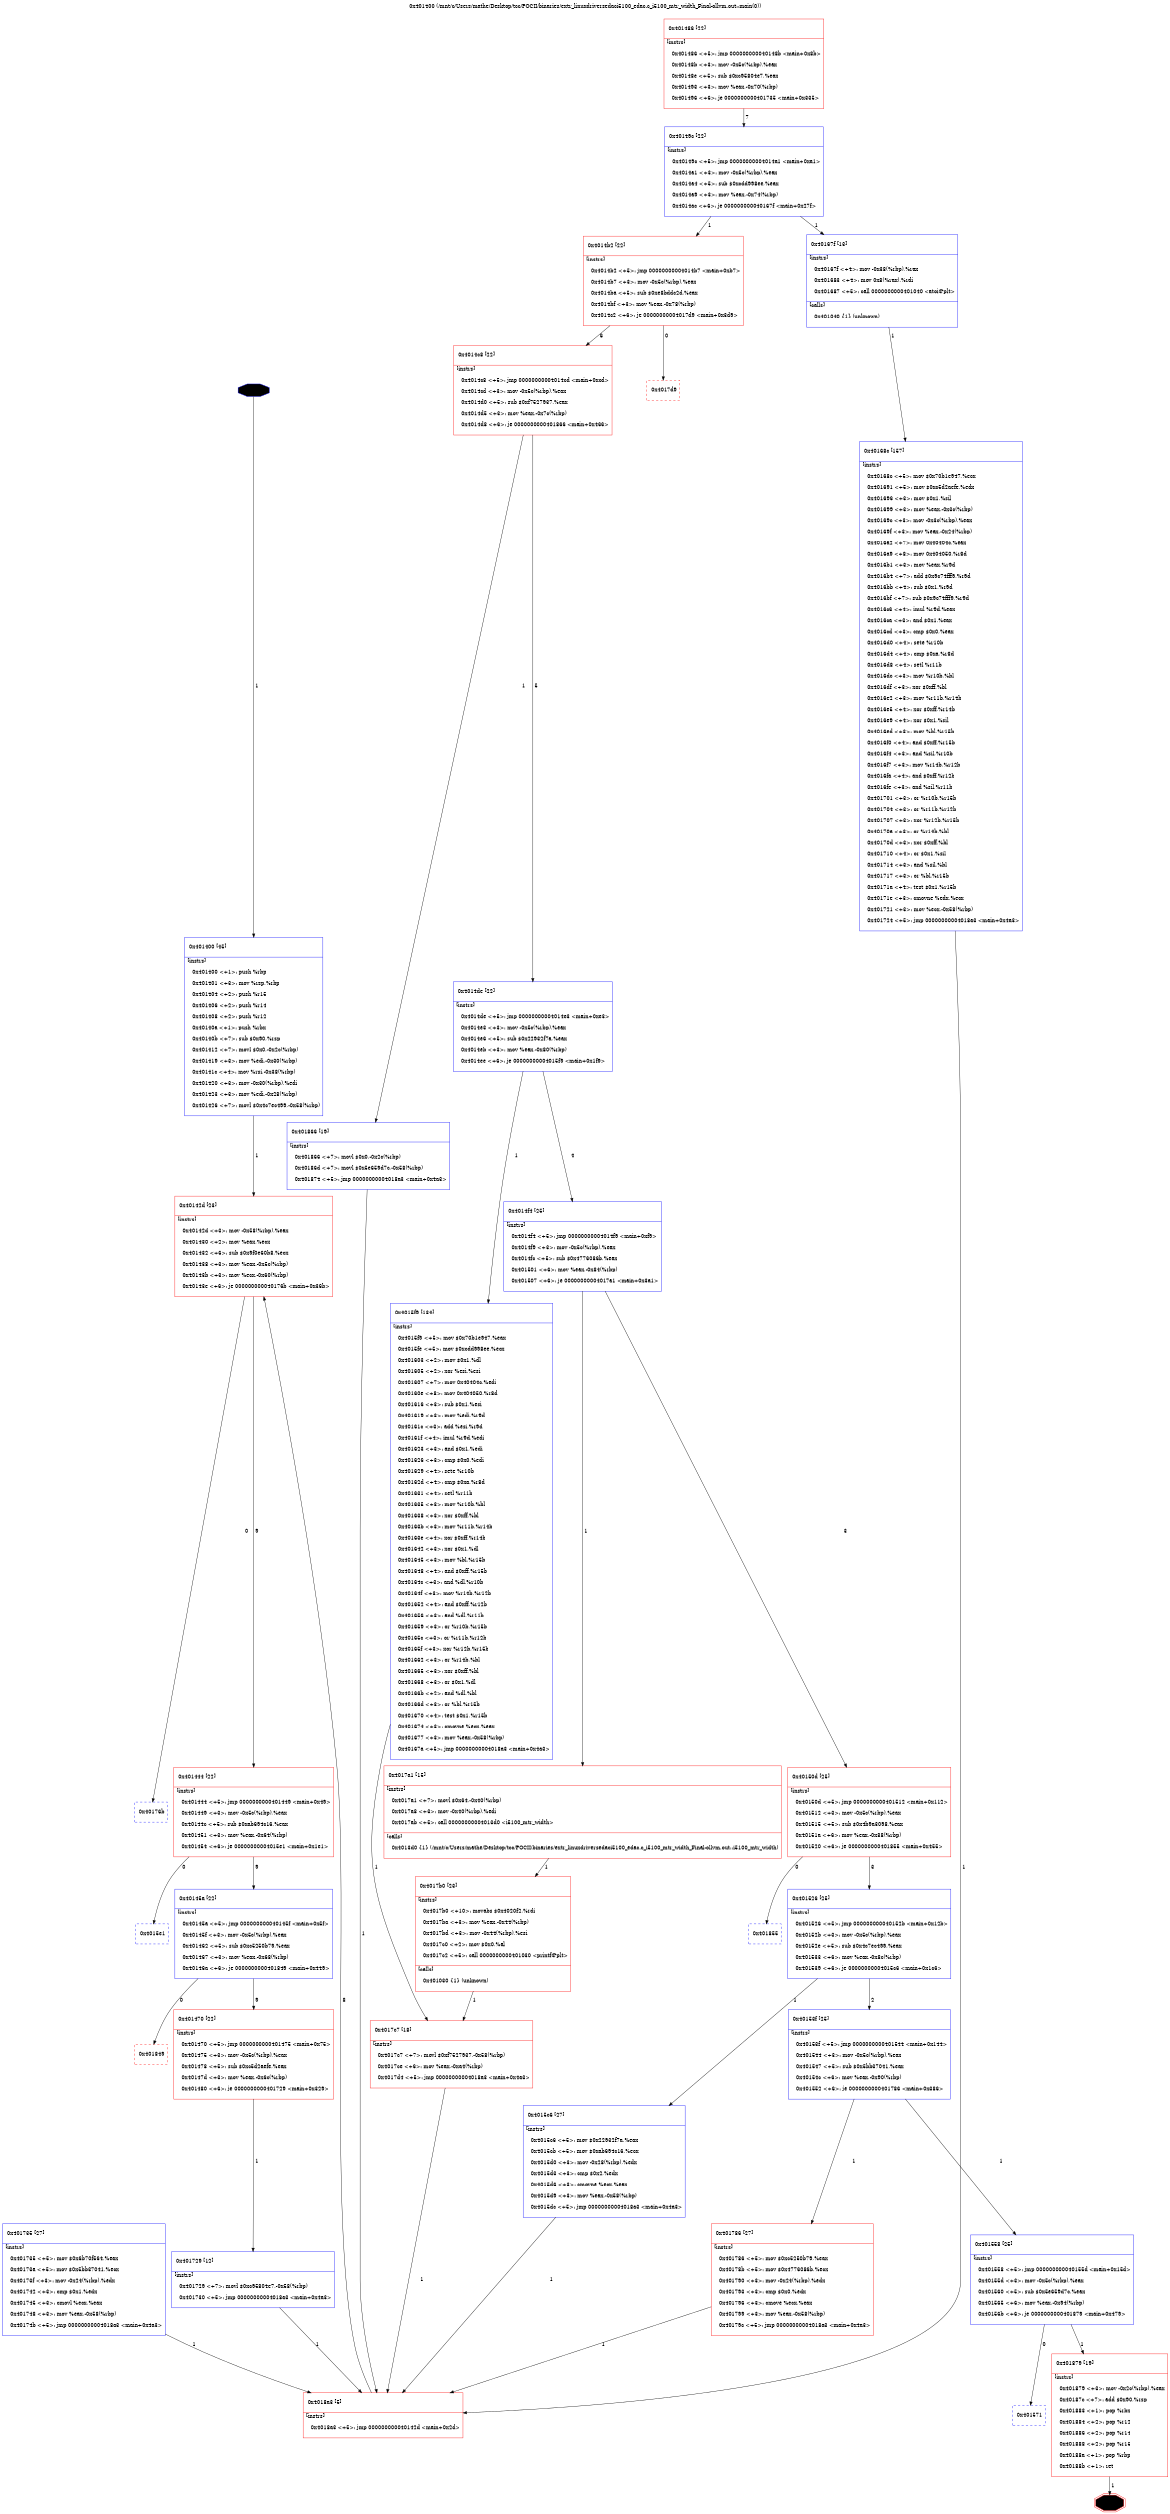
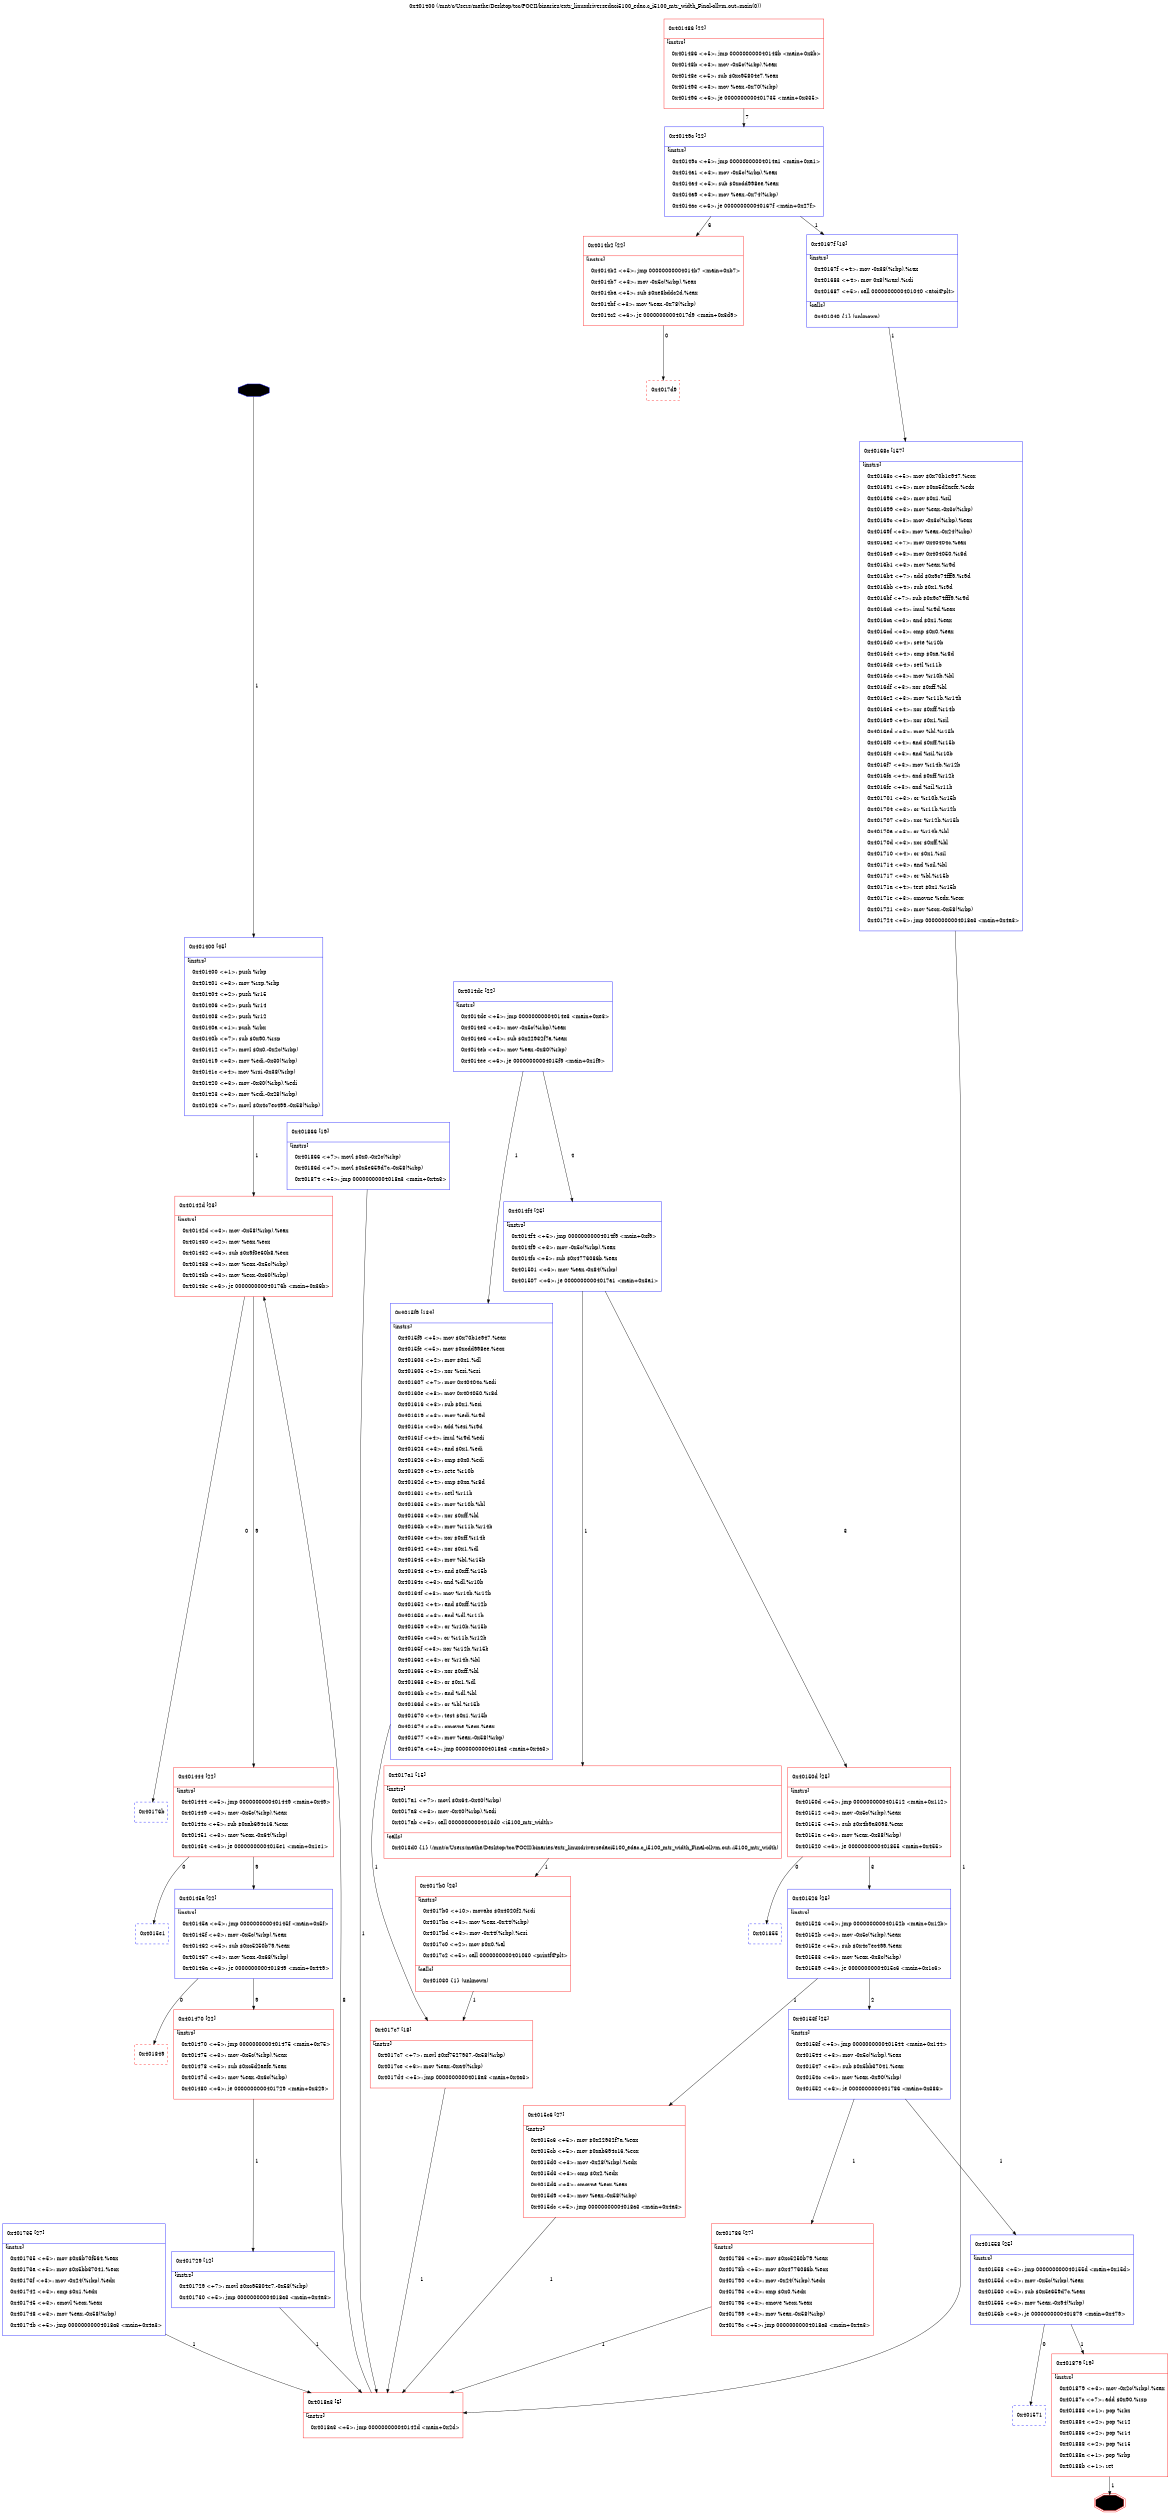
(709, 226) -> (709, 226)
(533, 390) -> none
(604, 2161) -> (604, 2161)
